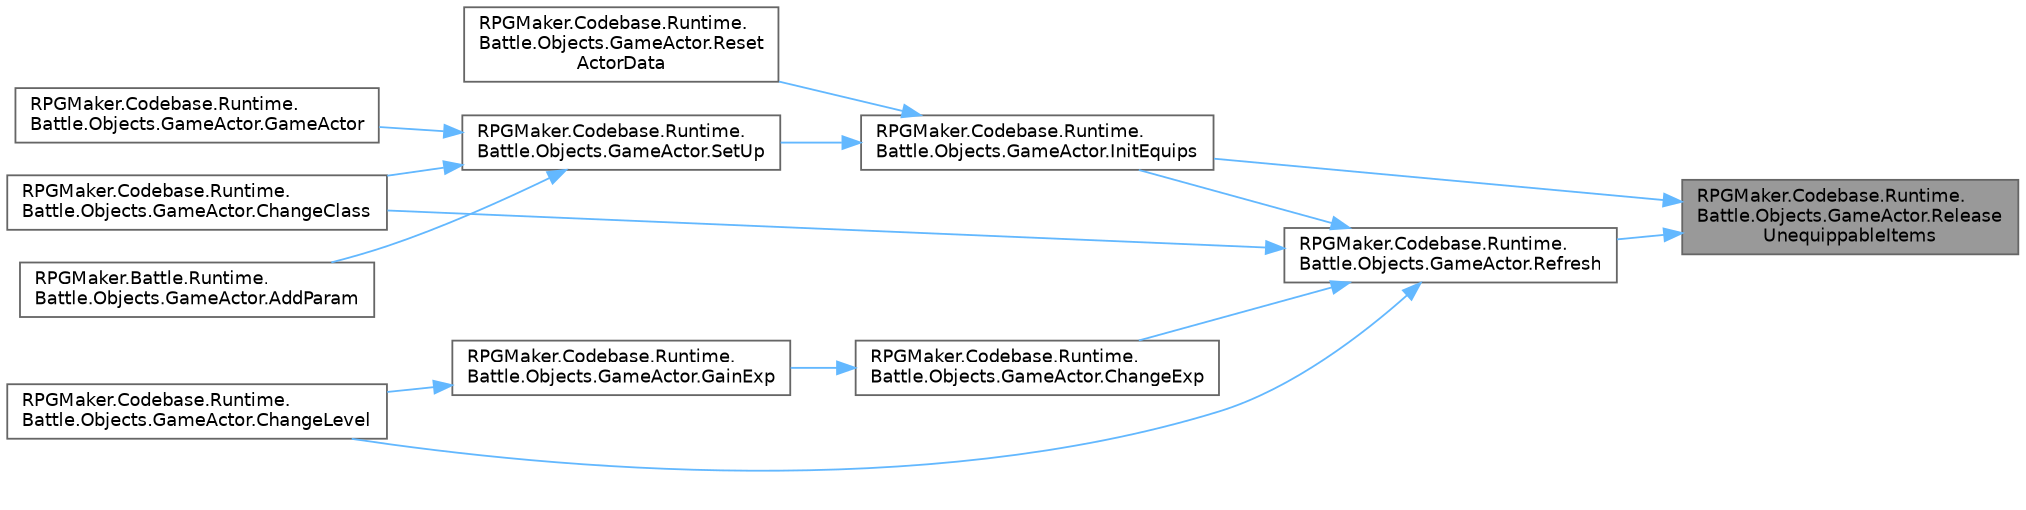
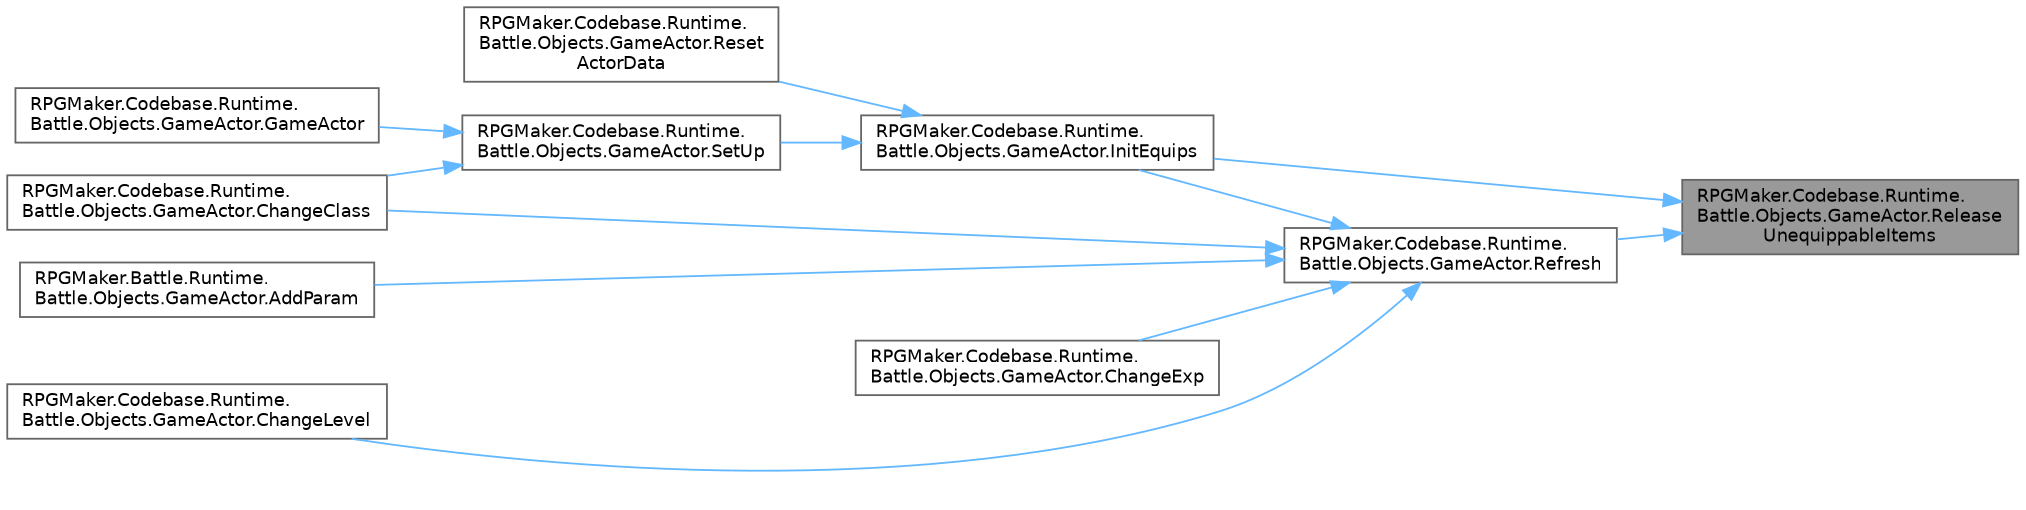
(442, 226) -> (820, 273)
(621, 368) -> none
